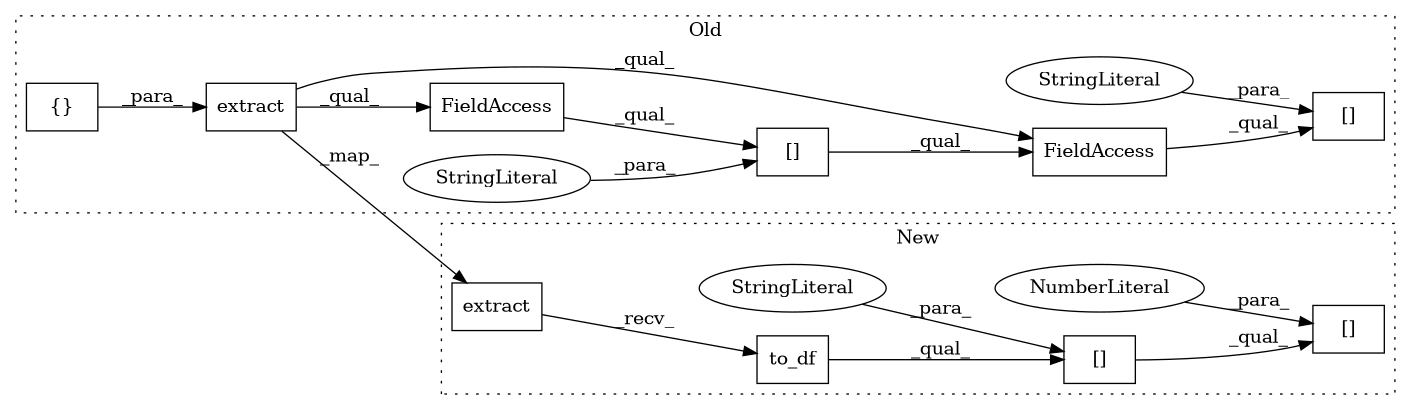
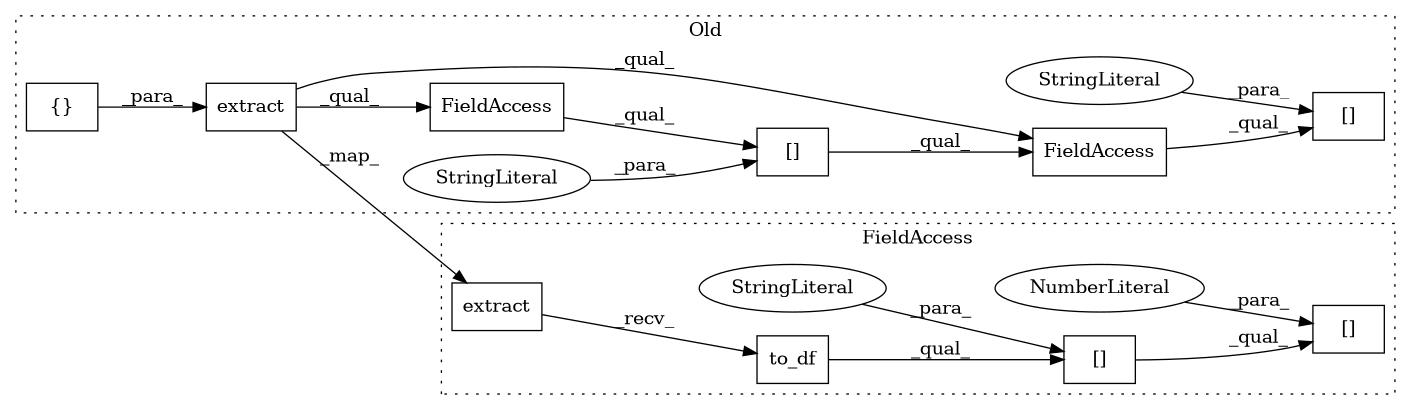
(918, 239) -> (918, 239)
